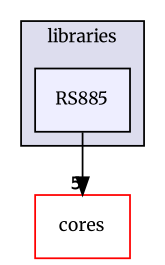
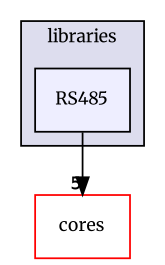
(83, 100) -> (83, 100)
